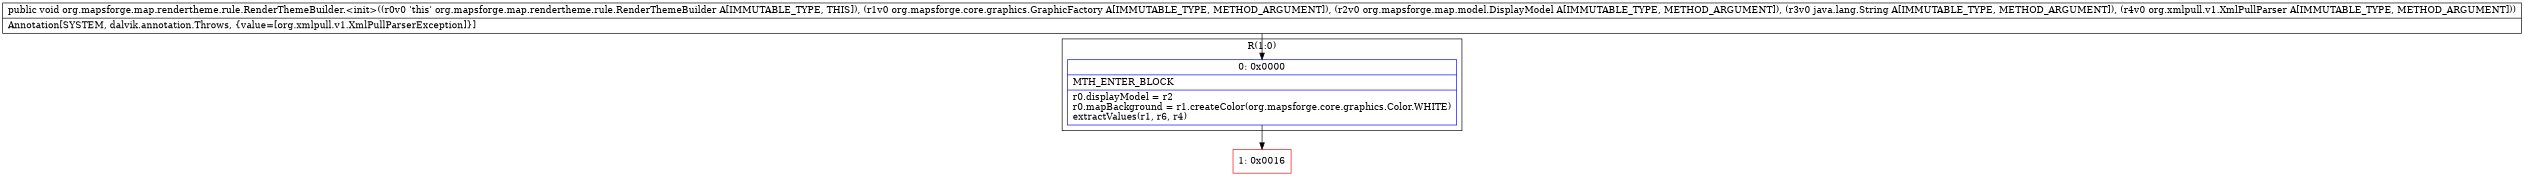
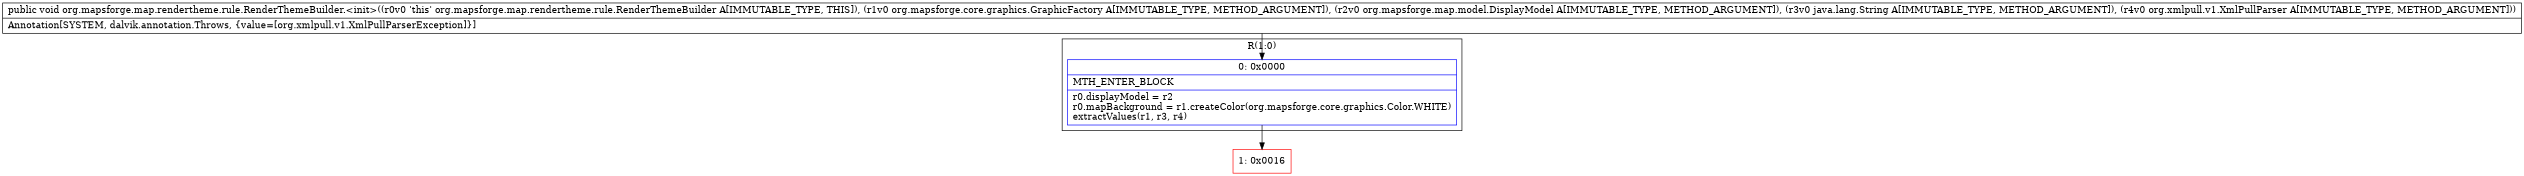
(1130, 117) -> (1130, 117)
